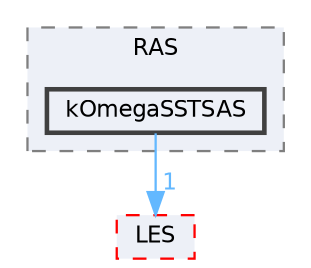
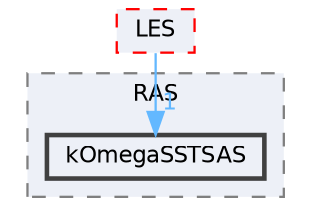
(156, 166) -> (156, 88)
